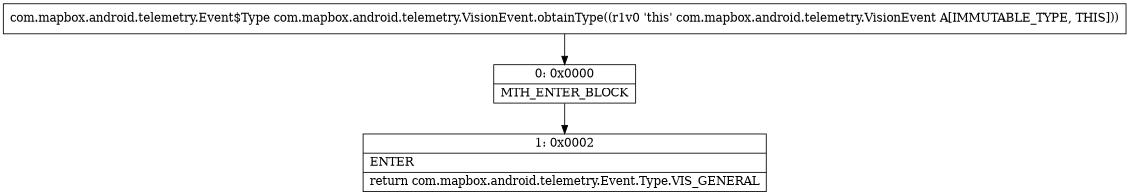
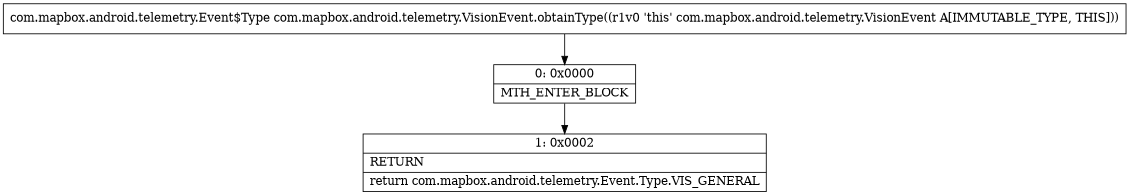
(392, 162) -> (397, 162)
